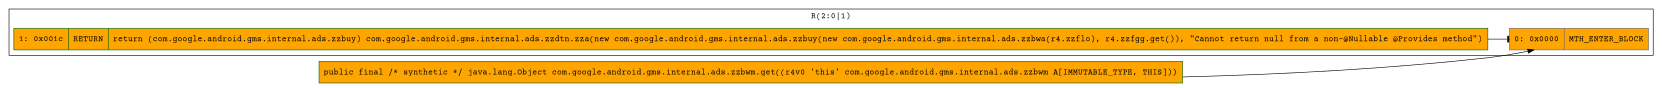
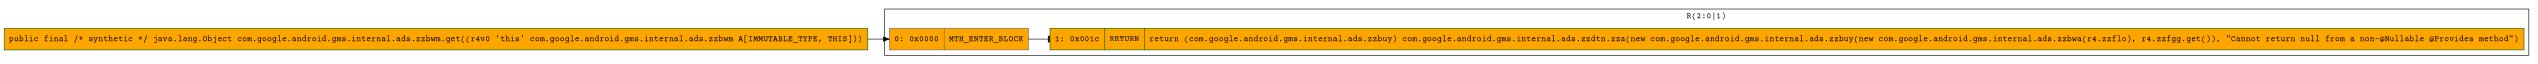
(1497, 39) -> (1038, 39)
